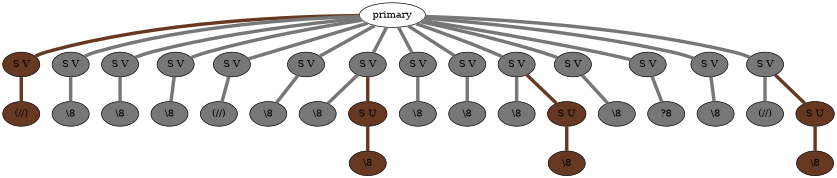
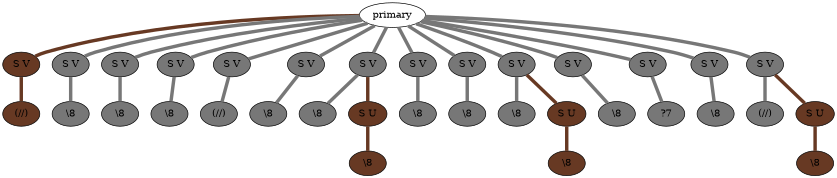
(666, 114) -> (666, 114)
